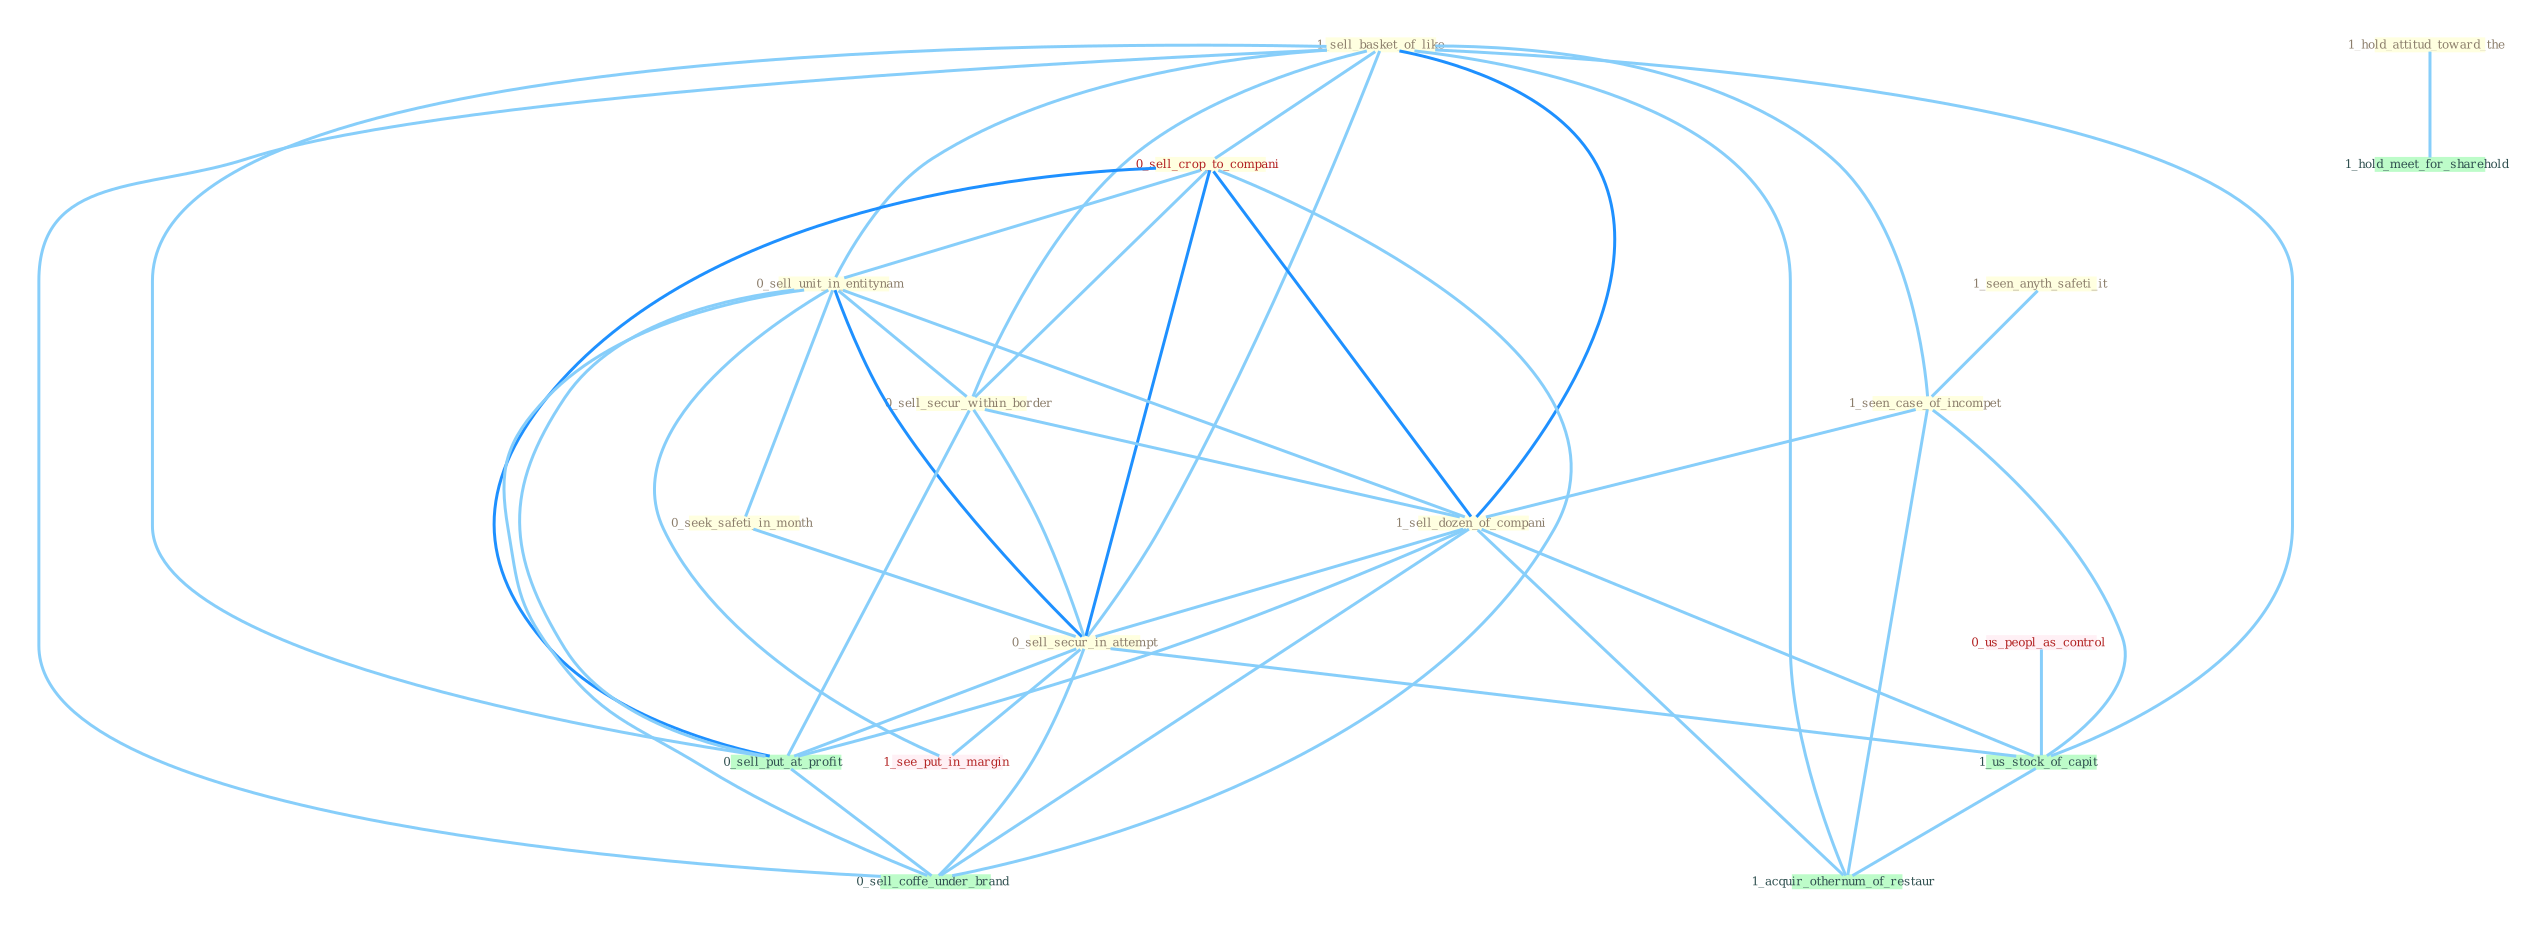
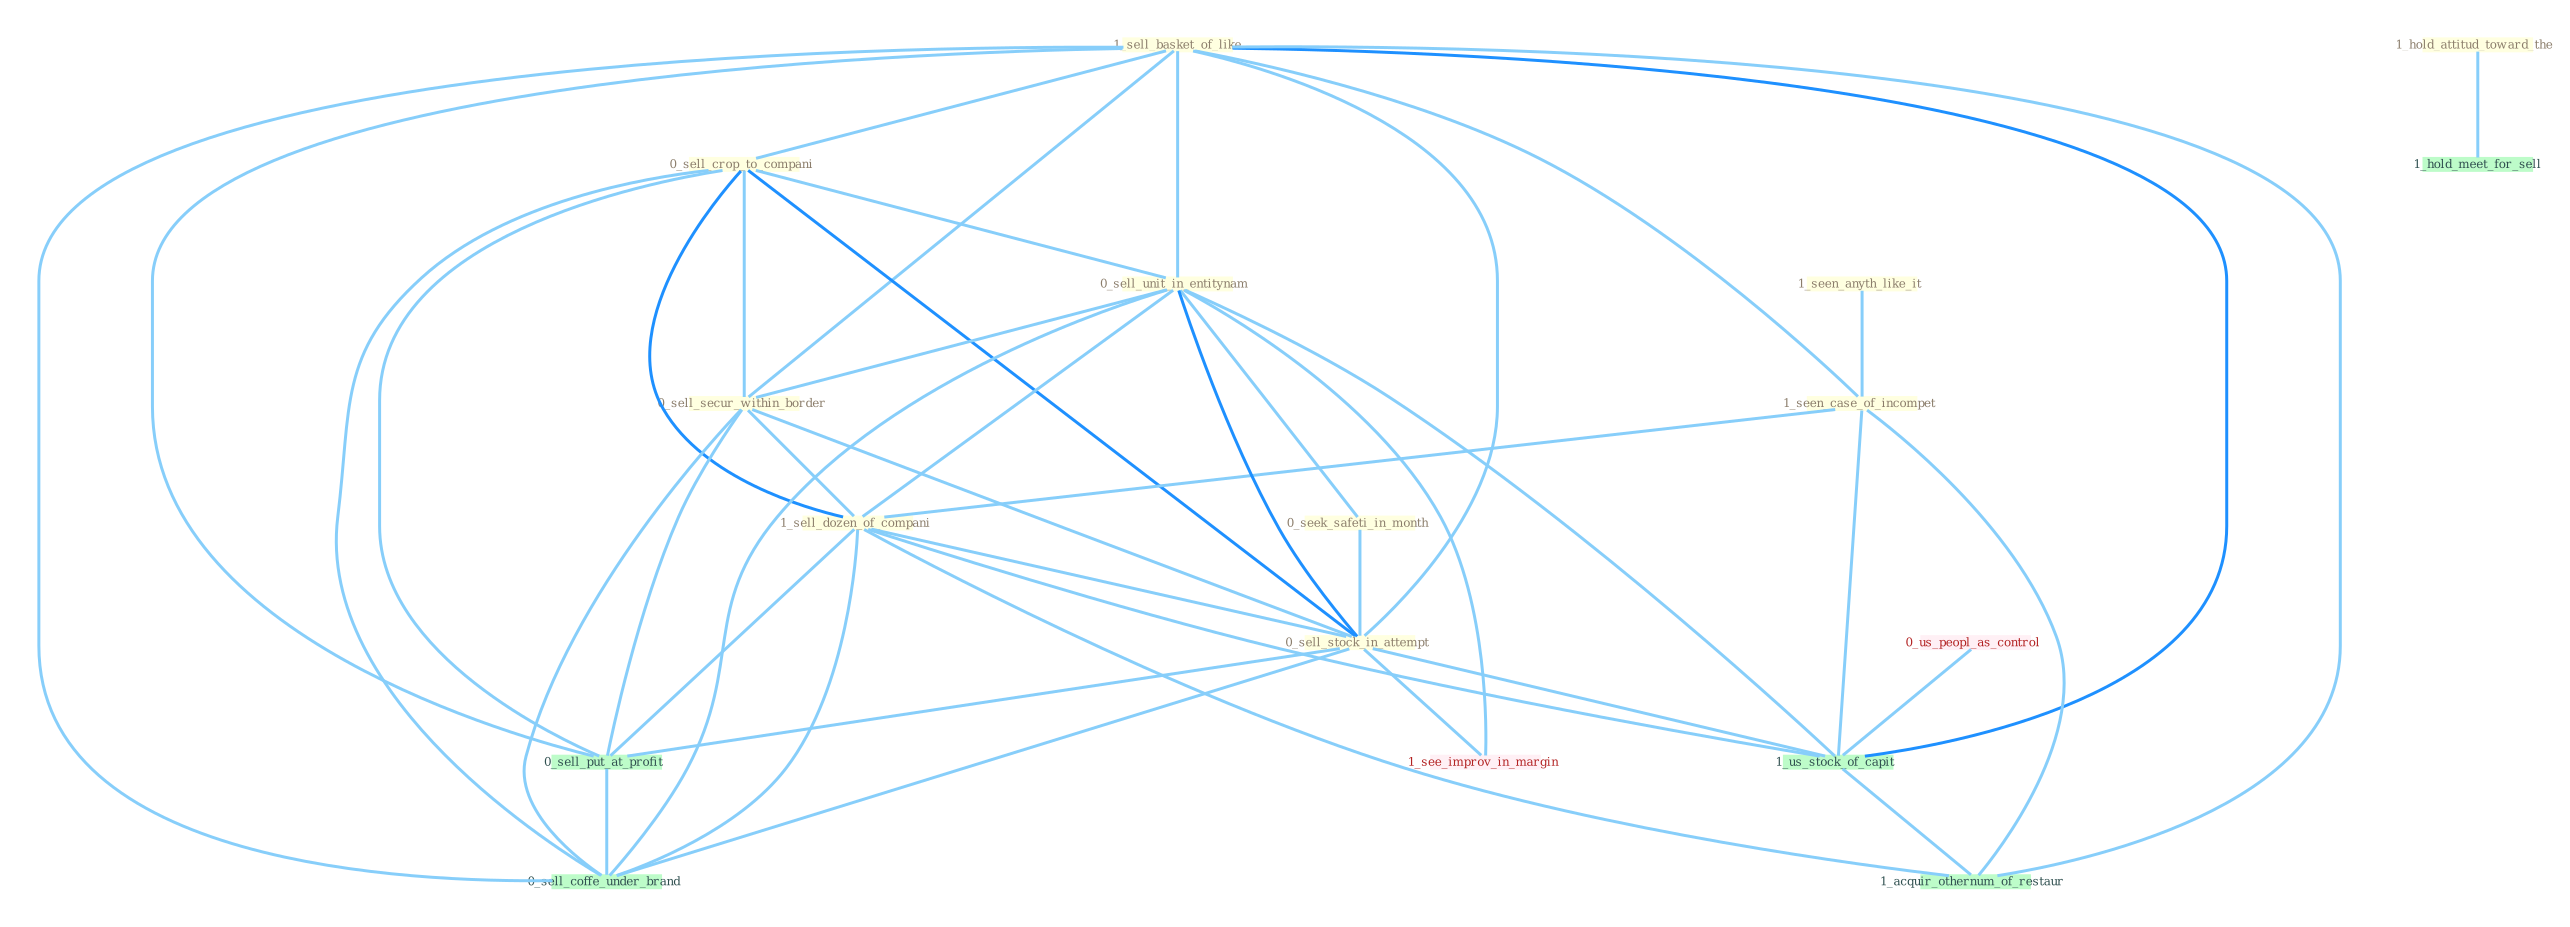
(1210, 164) -> (744, 164)
(2430, 164) -> (2478, 164)
(2183, 170) -> (2107, 161)
(1613, 241) -> none
(2041, 284) -> (1862, 284)
(644, 311) -> (380, 408)
(523, 490) -> (1528, 497)
none -> (576, 635)
(1085, 643) -> (1360, 643)
(947, 762) -> (1485, 762)
